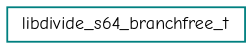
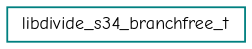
(126, 25) -> (126, 25)
